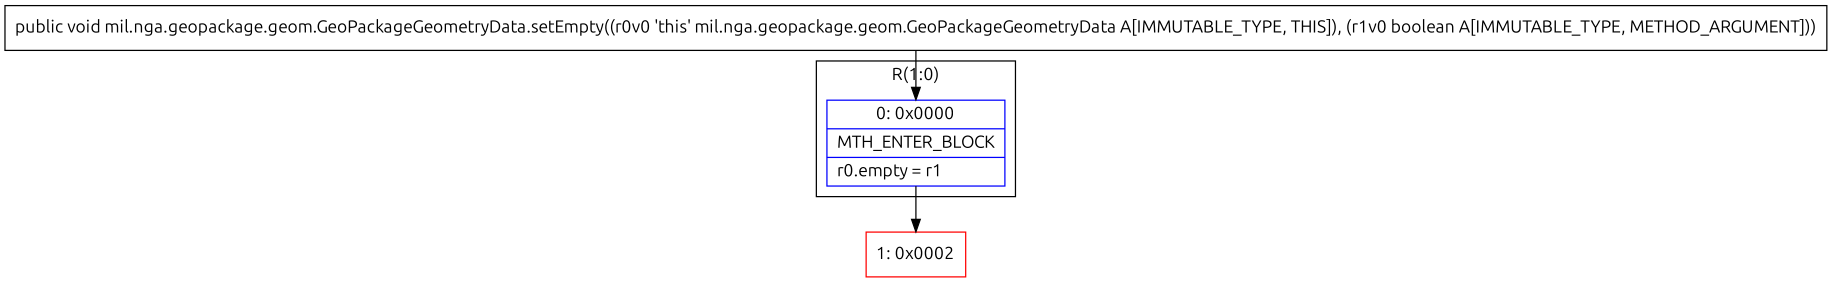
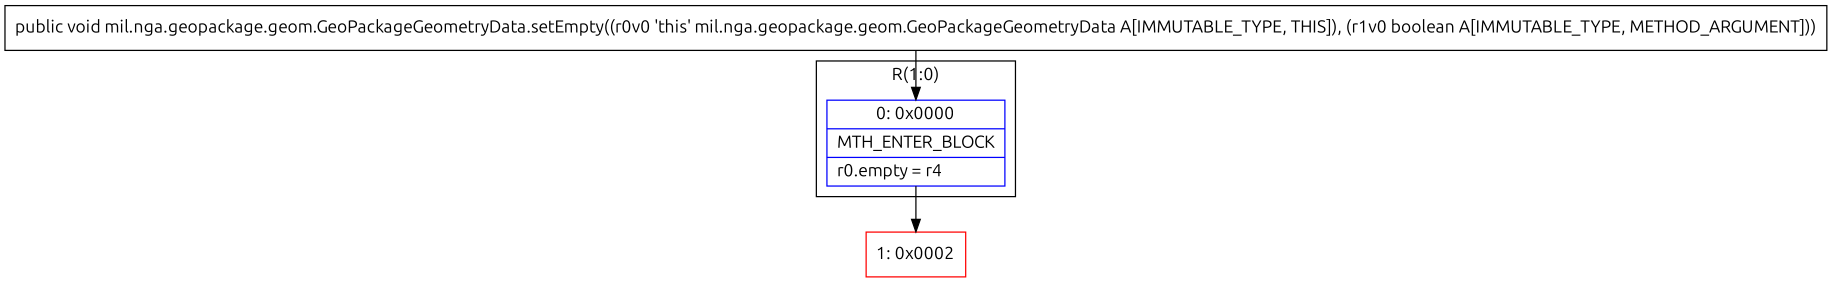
(890, 171) -> (890, 171)
